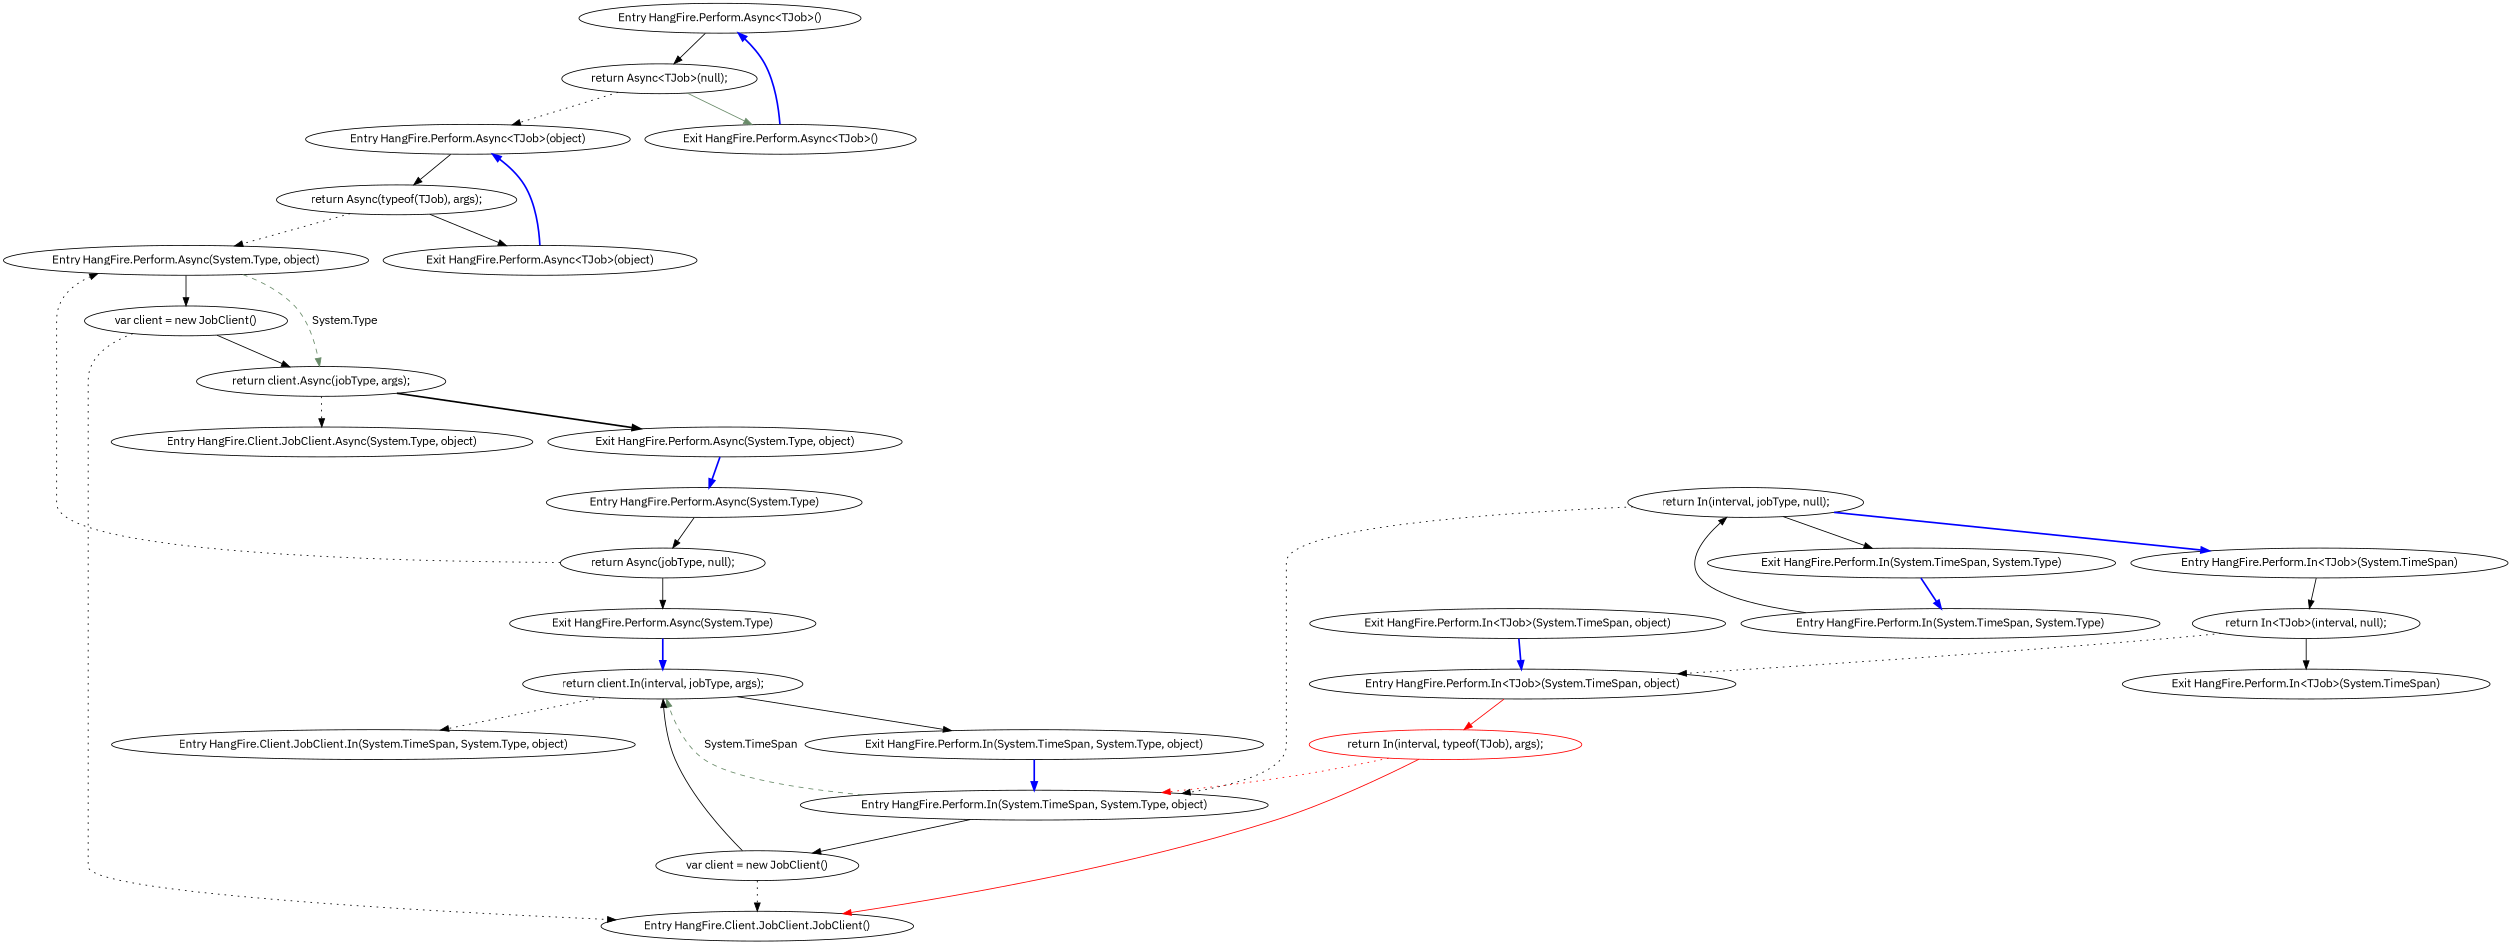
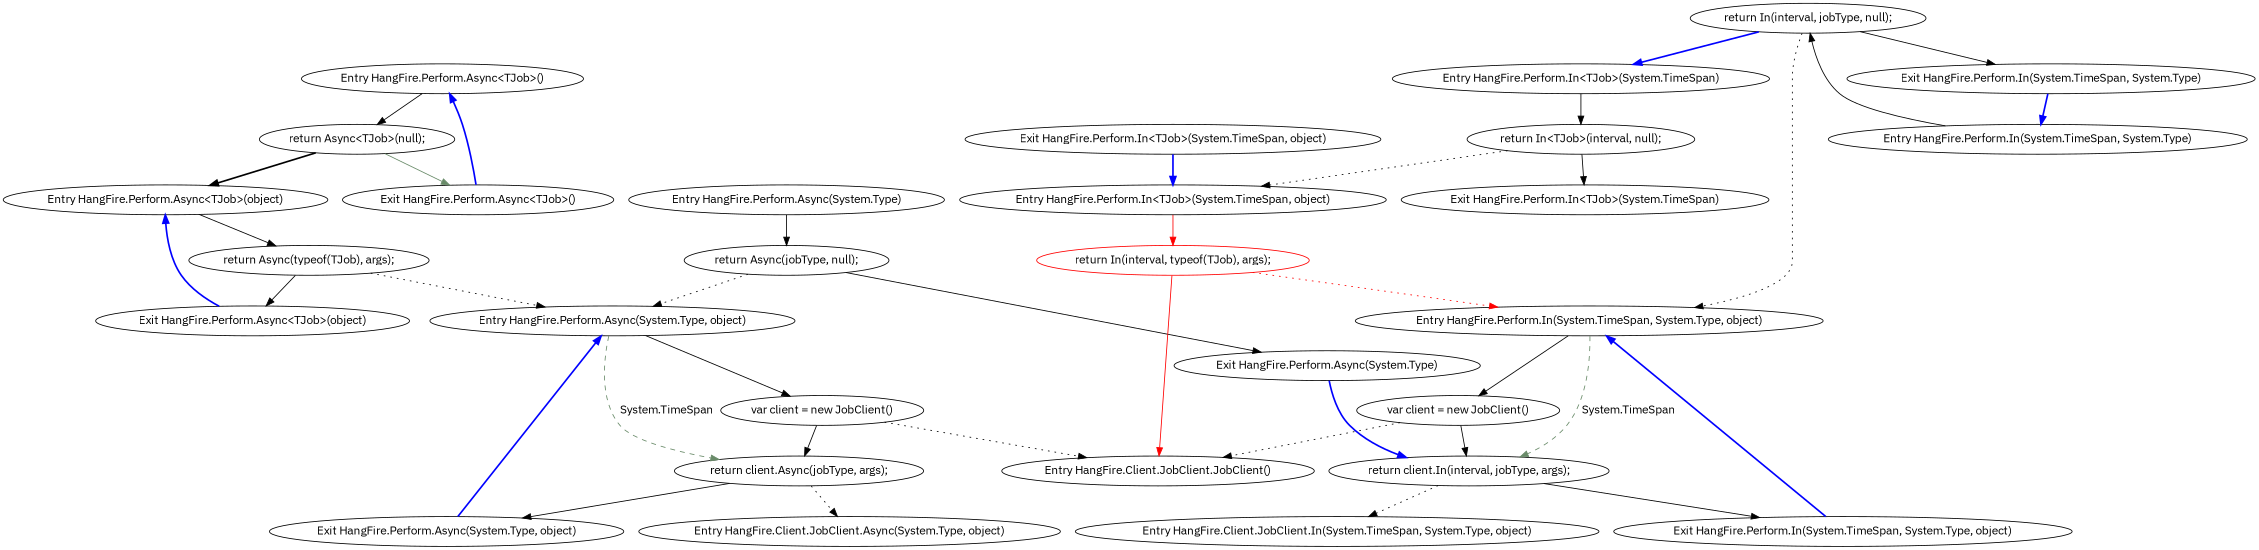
(569, 107) -> (267, 168)
(345, 321) -> (667, 410)
(515, 410) -> (630, 500)
(716, 468) -> (527, 430)
